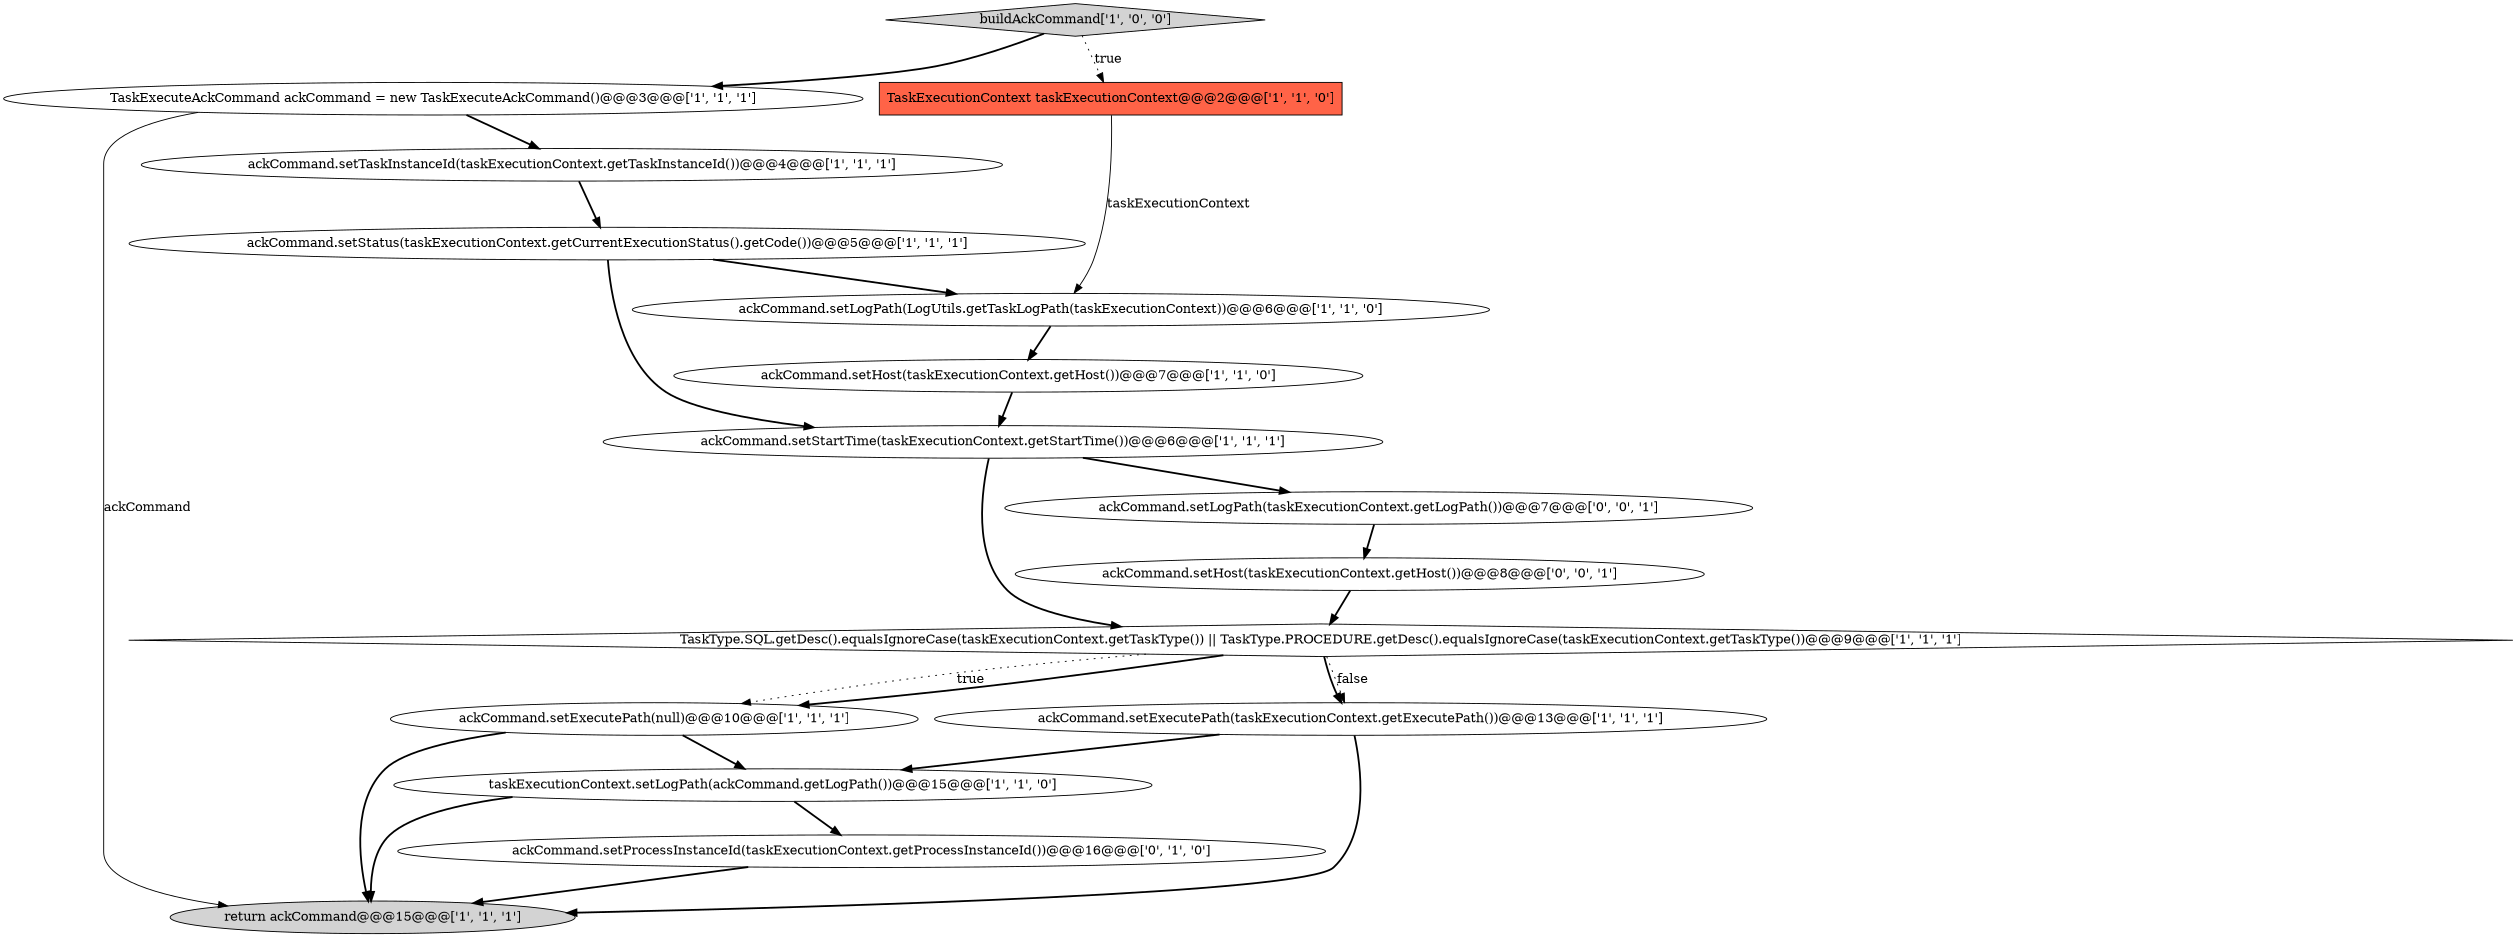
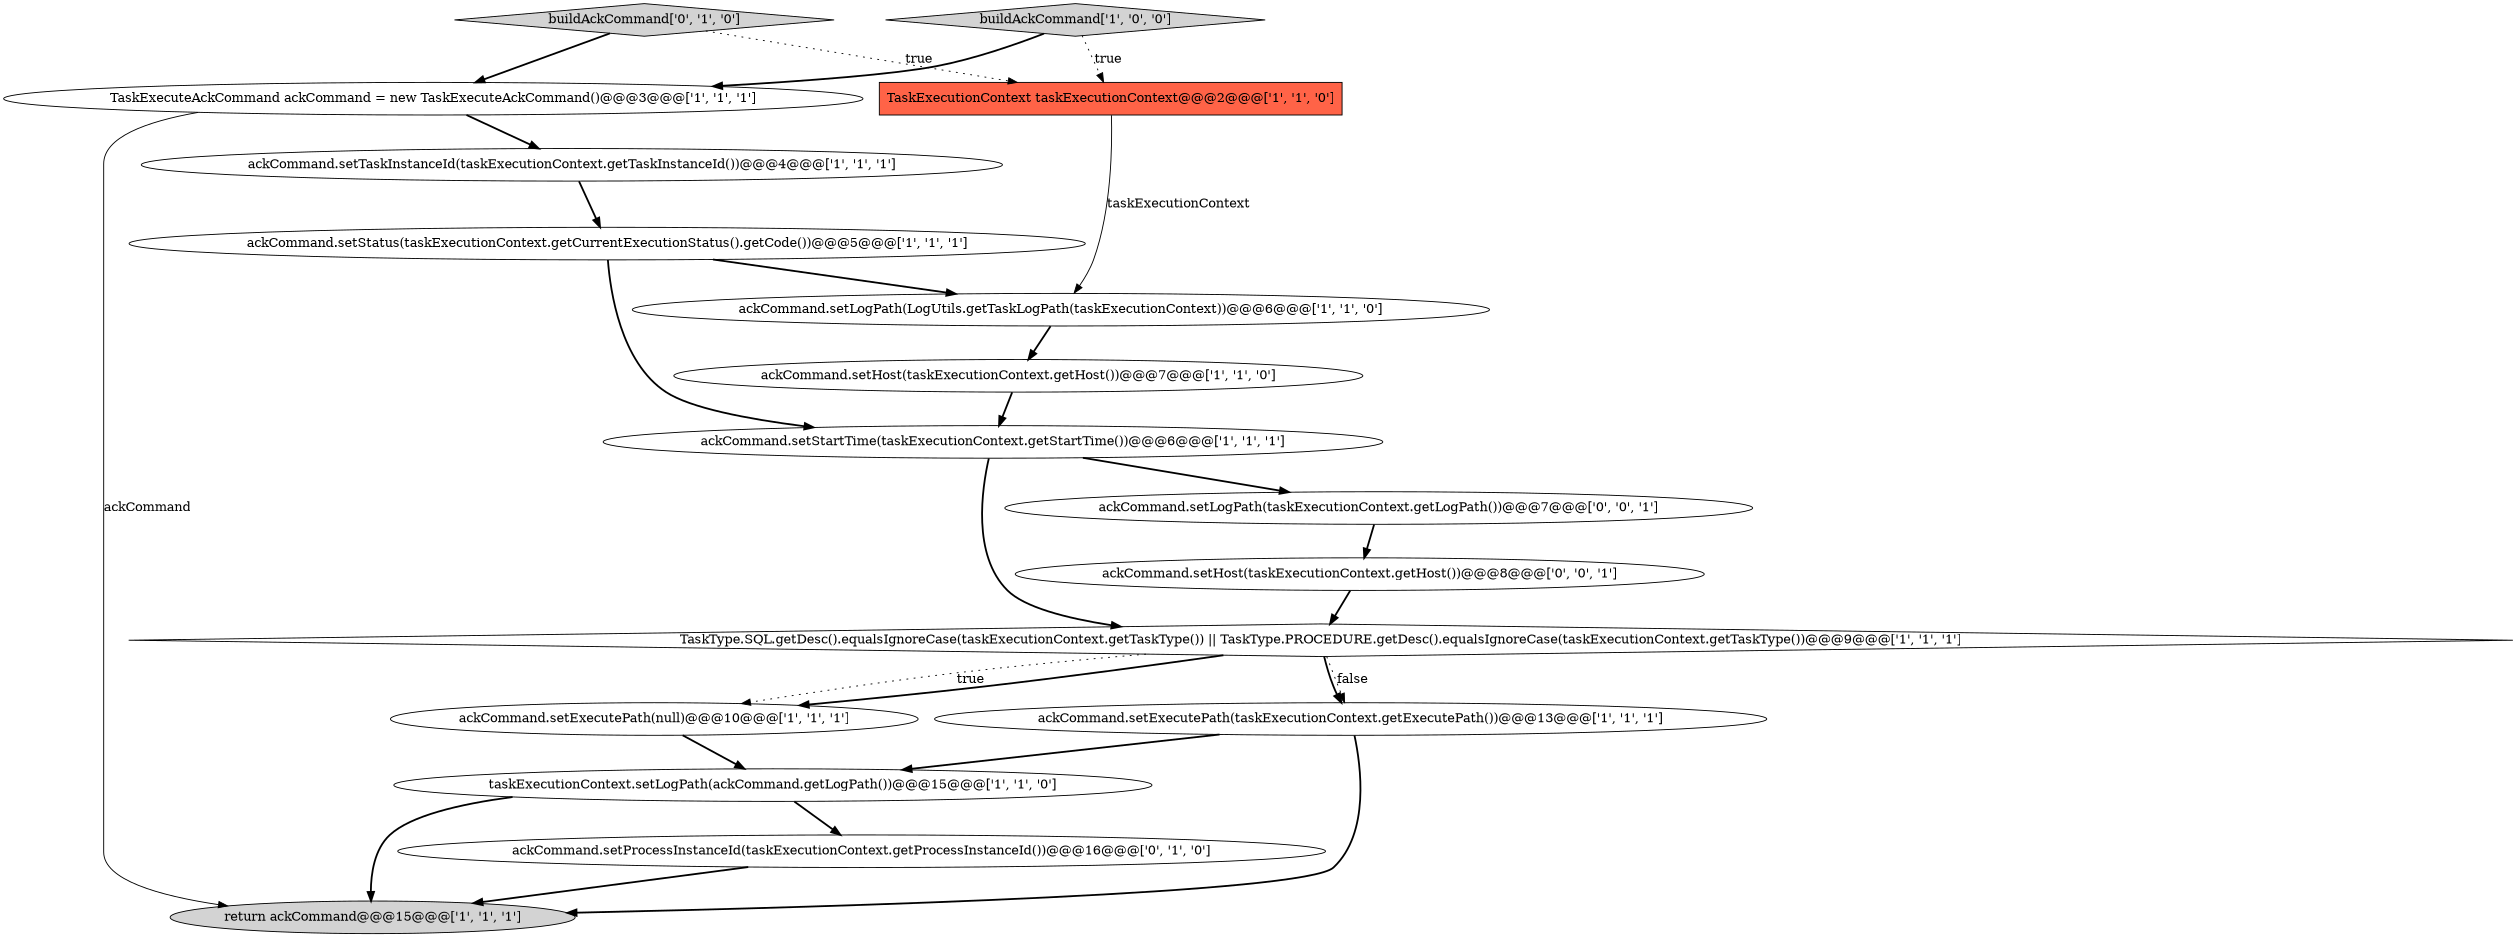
none -> (644, 20)
(384, 770) -> none
